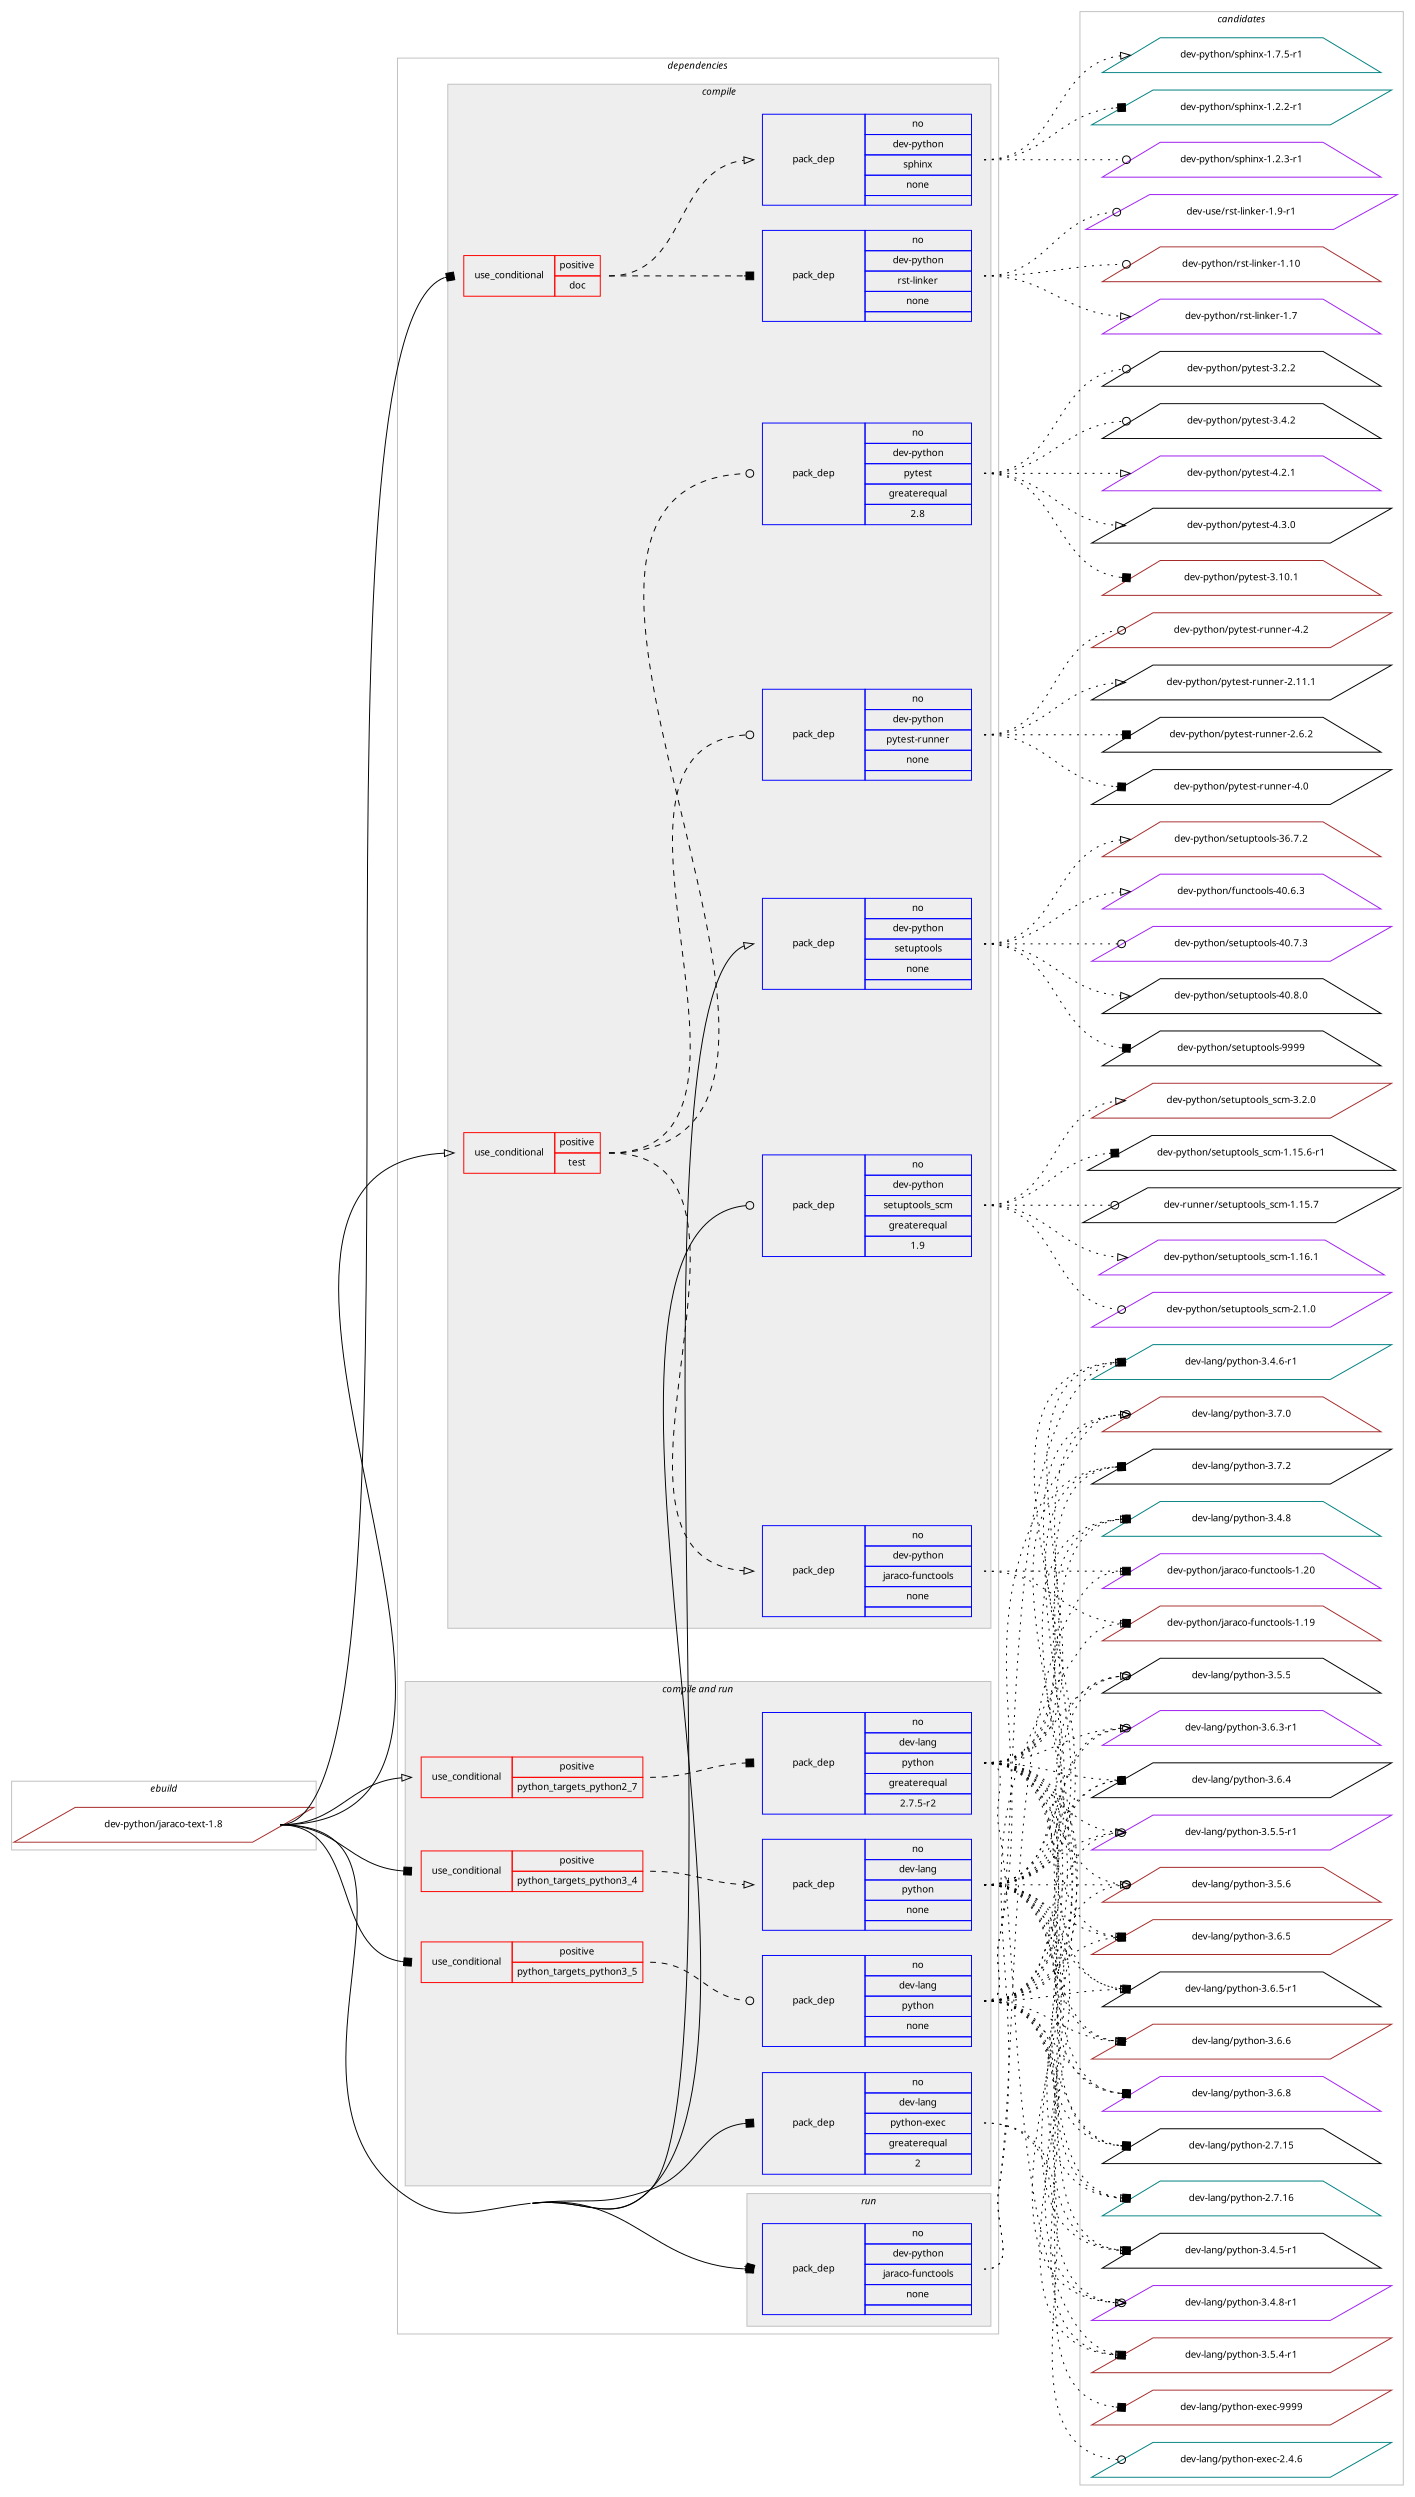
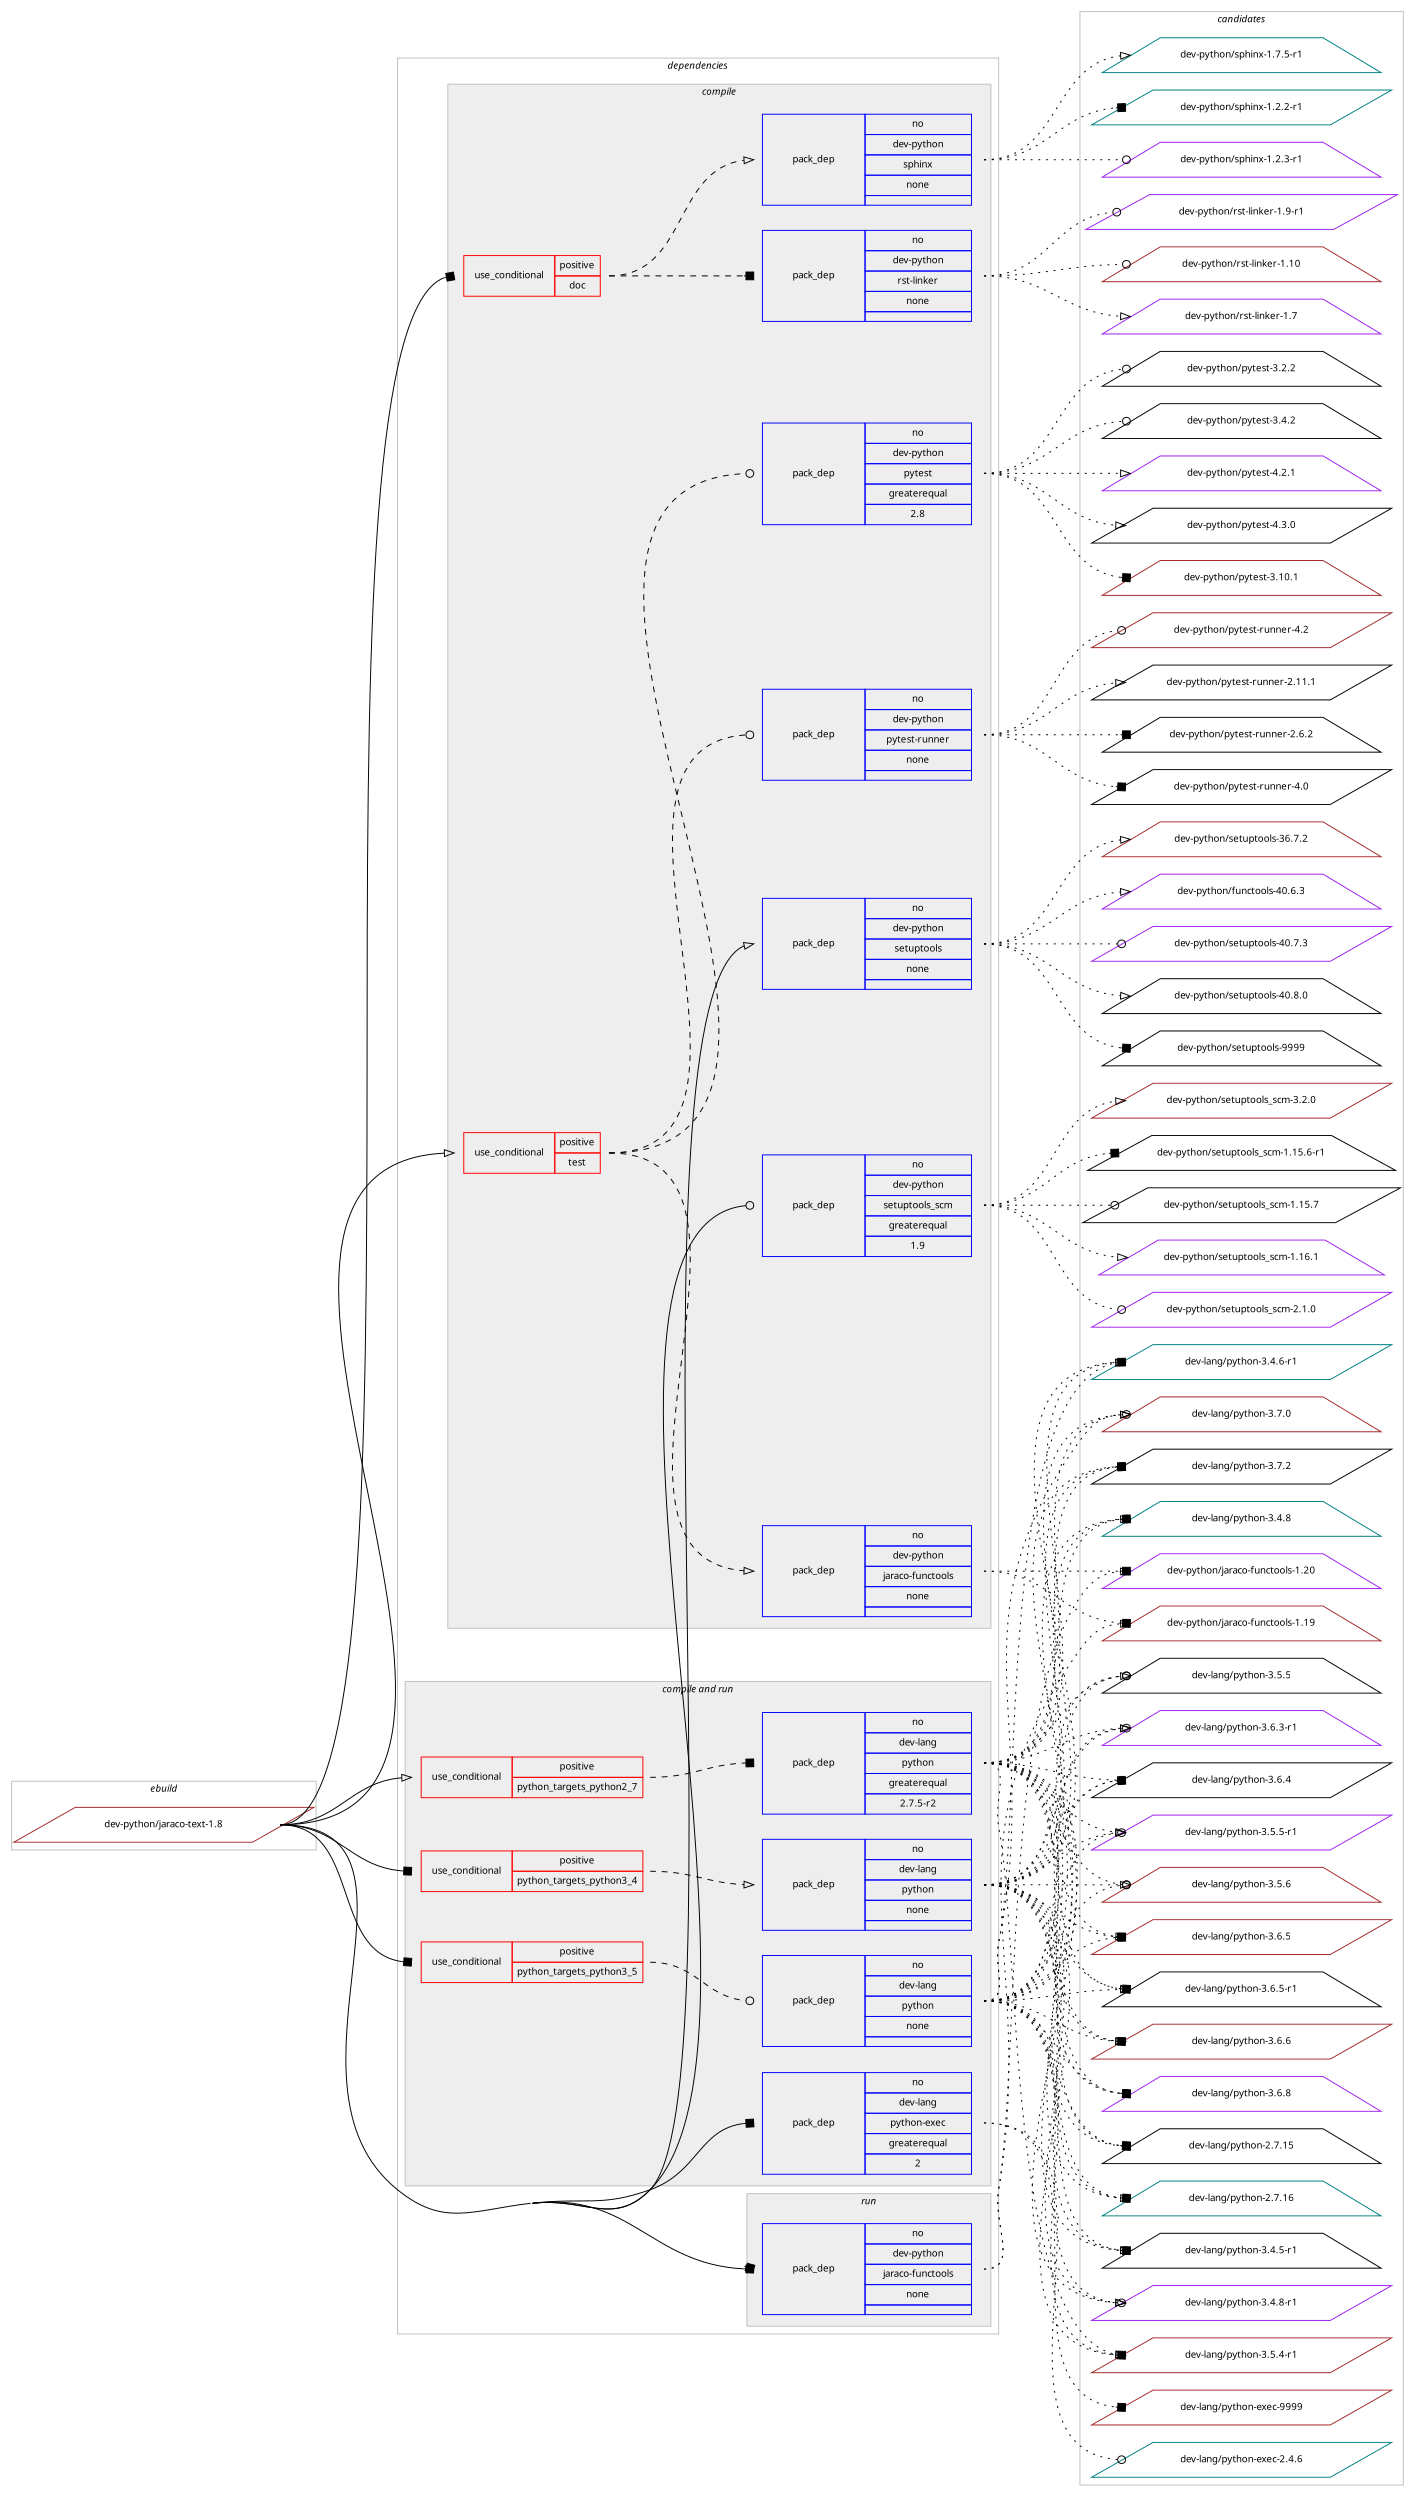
(1242, 212) -> (1242, 212)
(1242, 1205) -> (1242, 1205)
